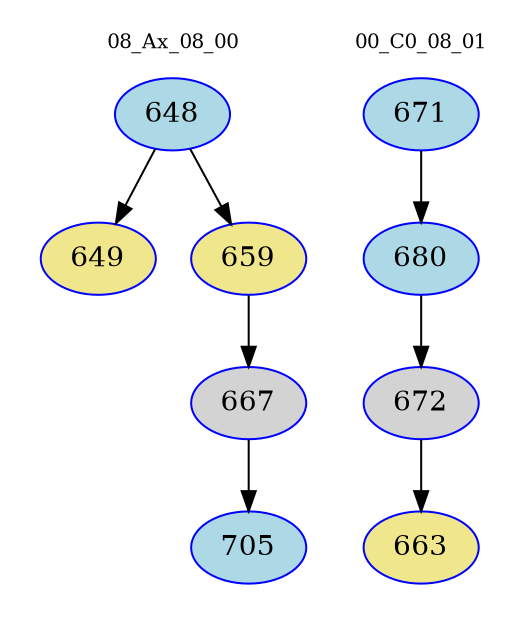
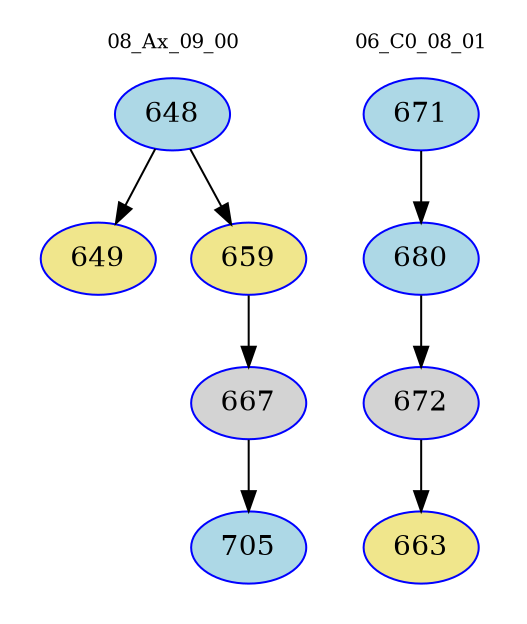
(173, 43) -> (173, 43)
(421, 43) -> (421, 43)
